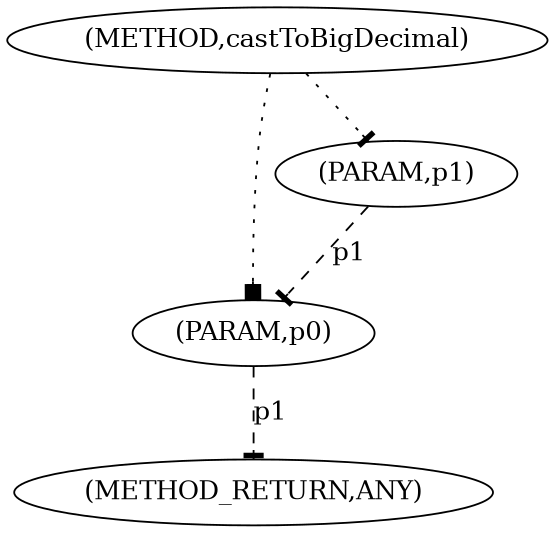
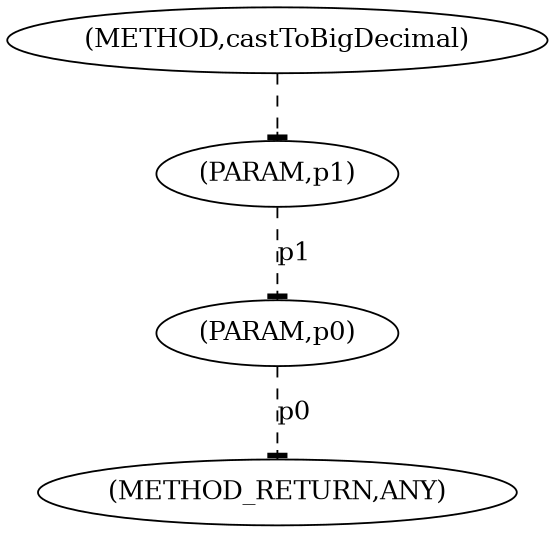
(334, 104) -> (277, 103)
(256, 177) -> none
(271, 413) -> (295, 413)
